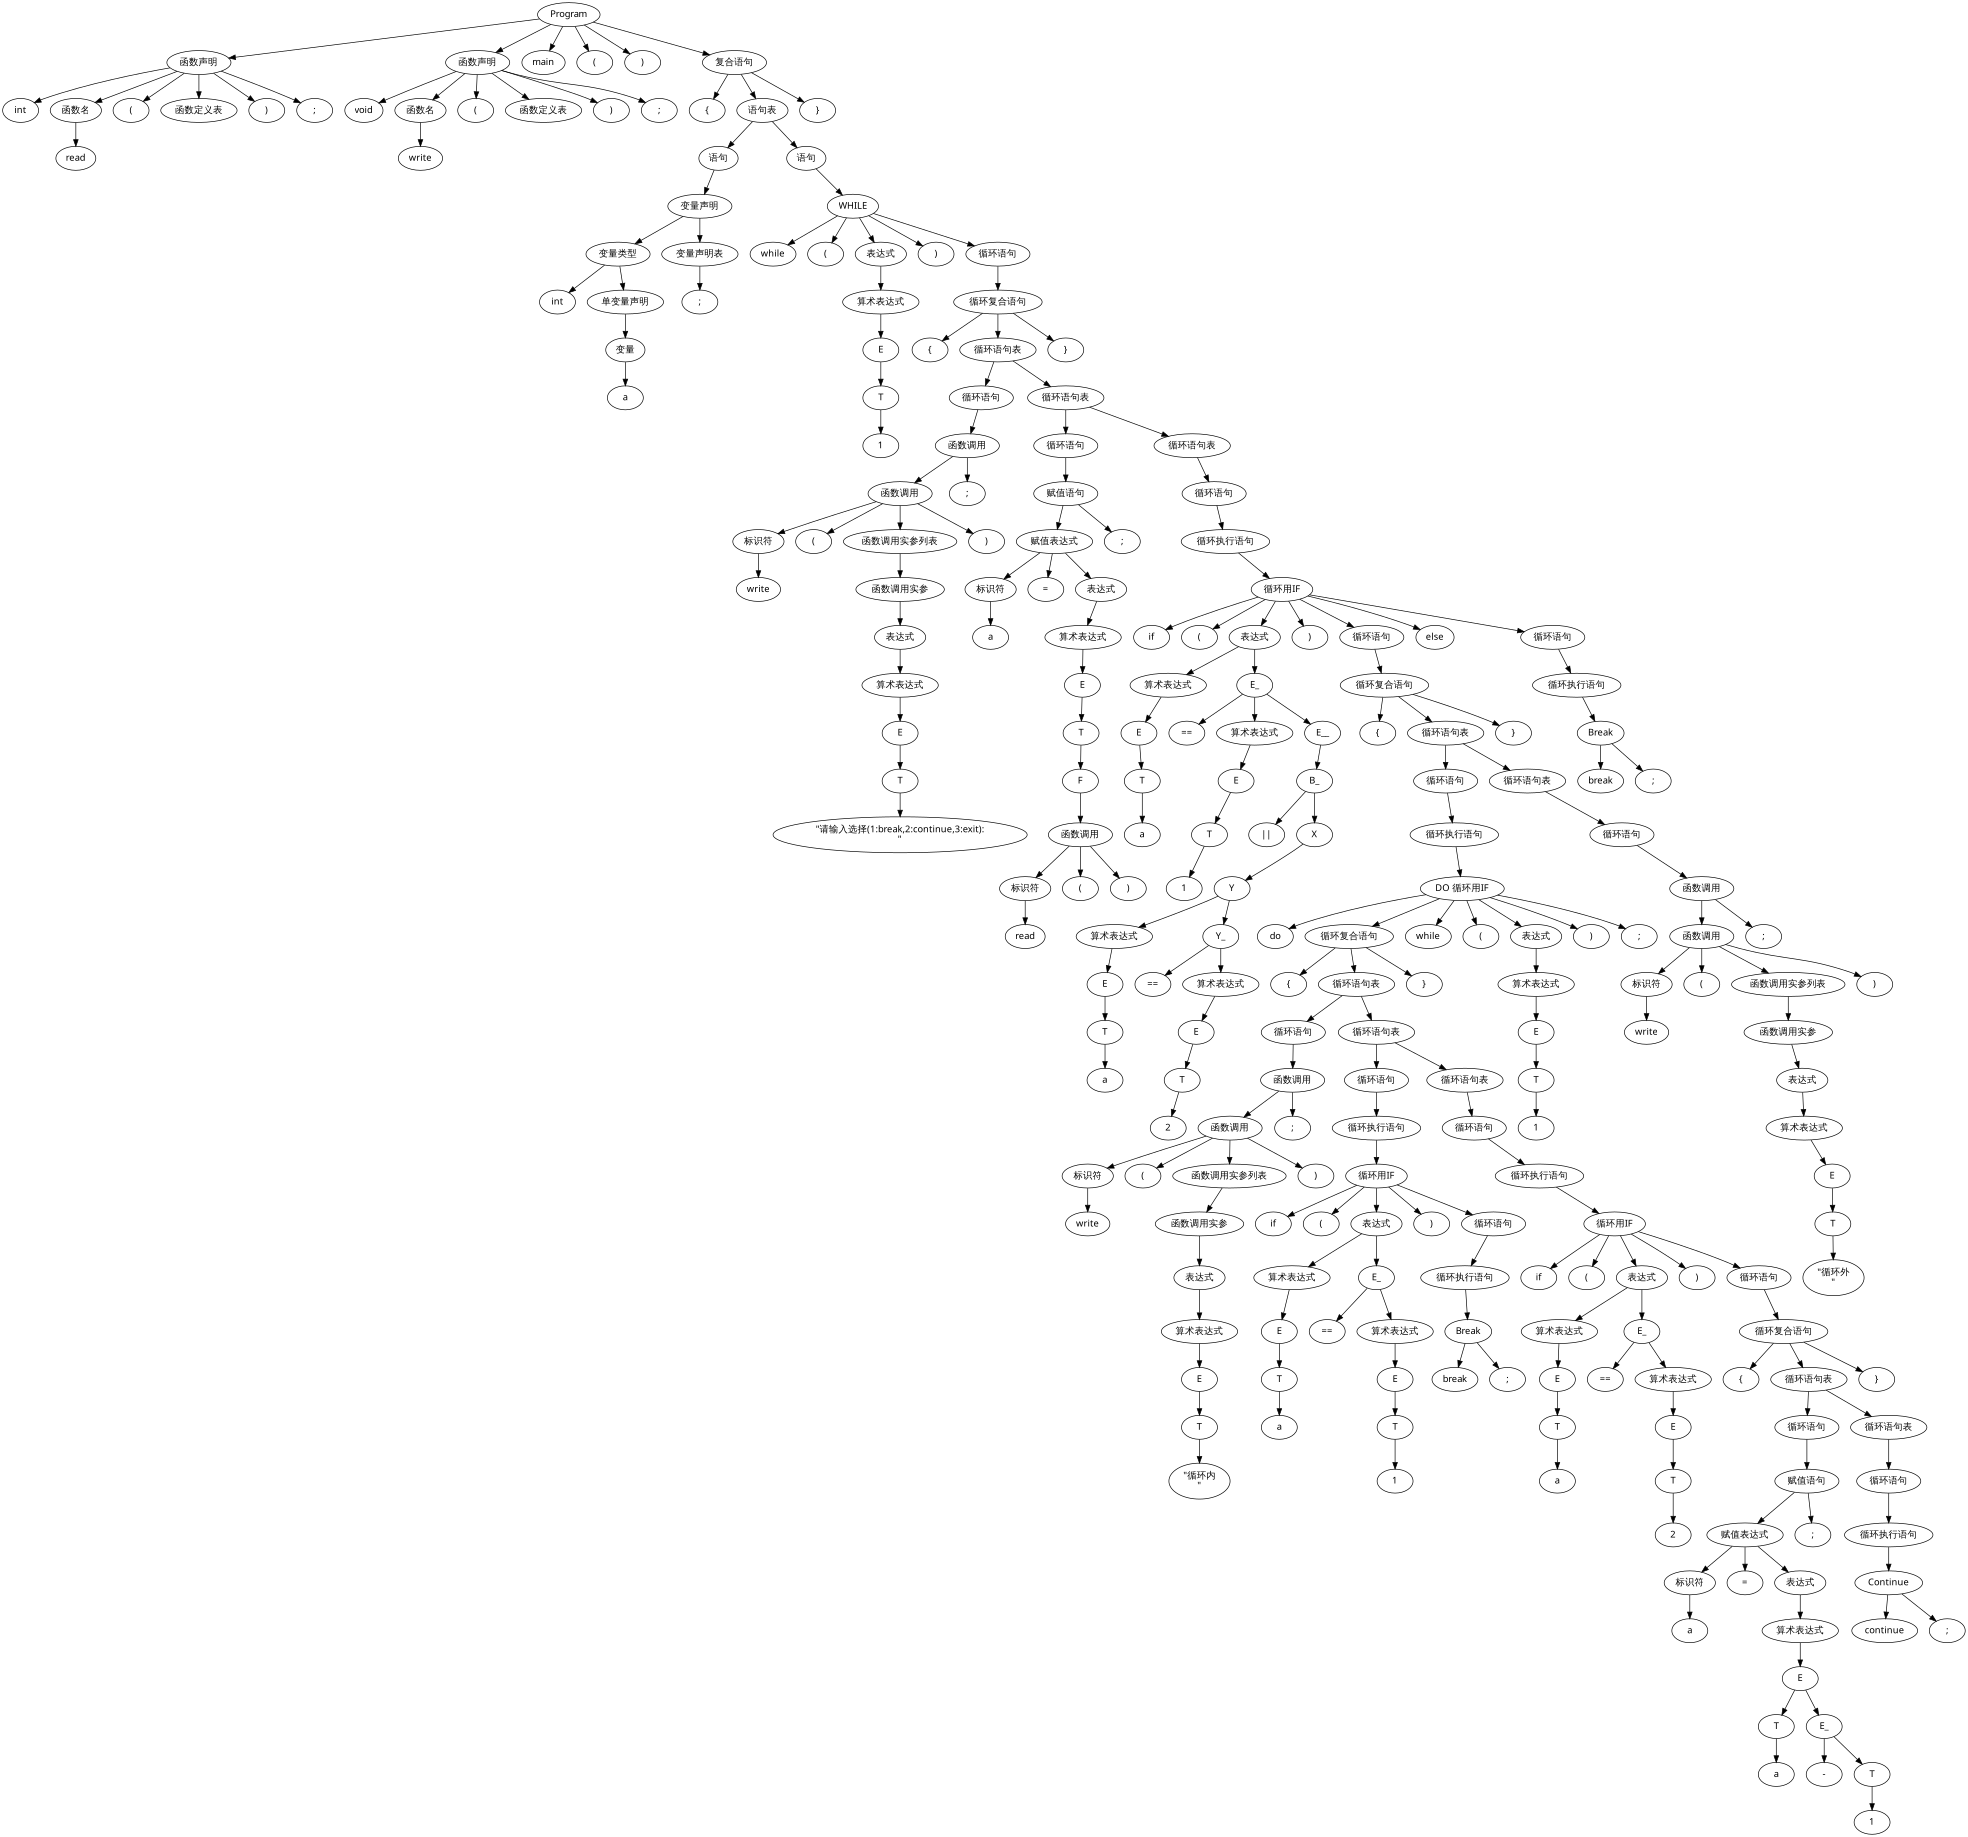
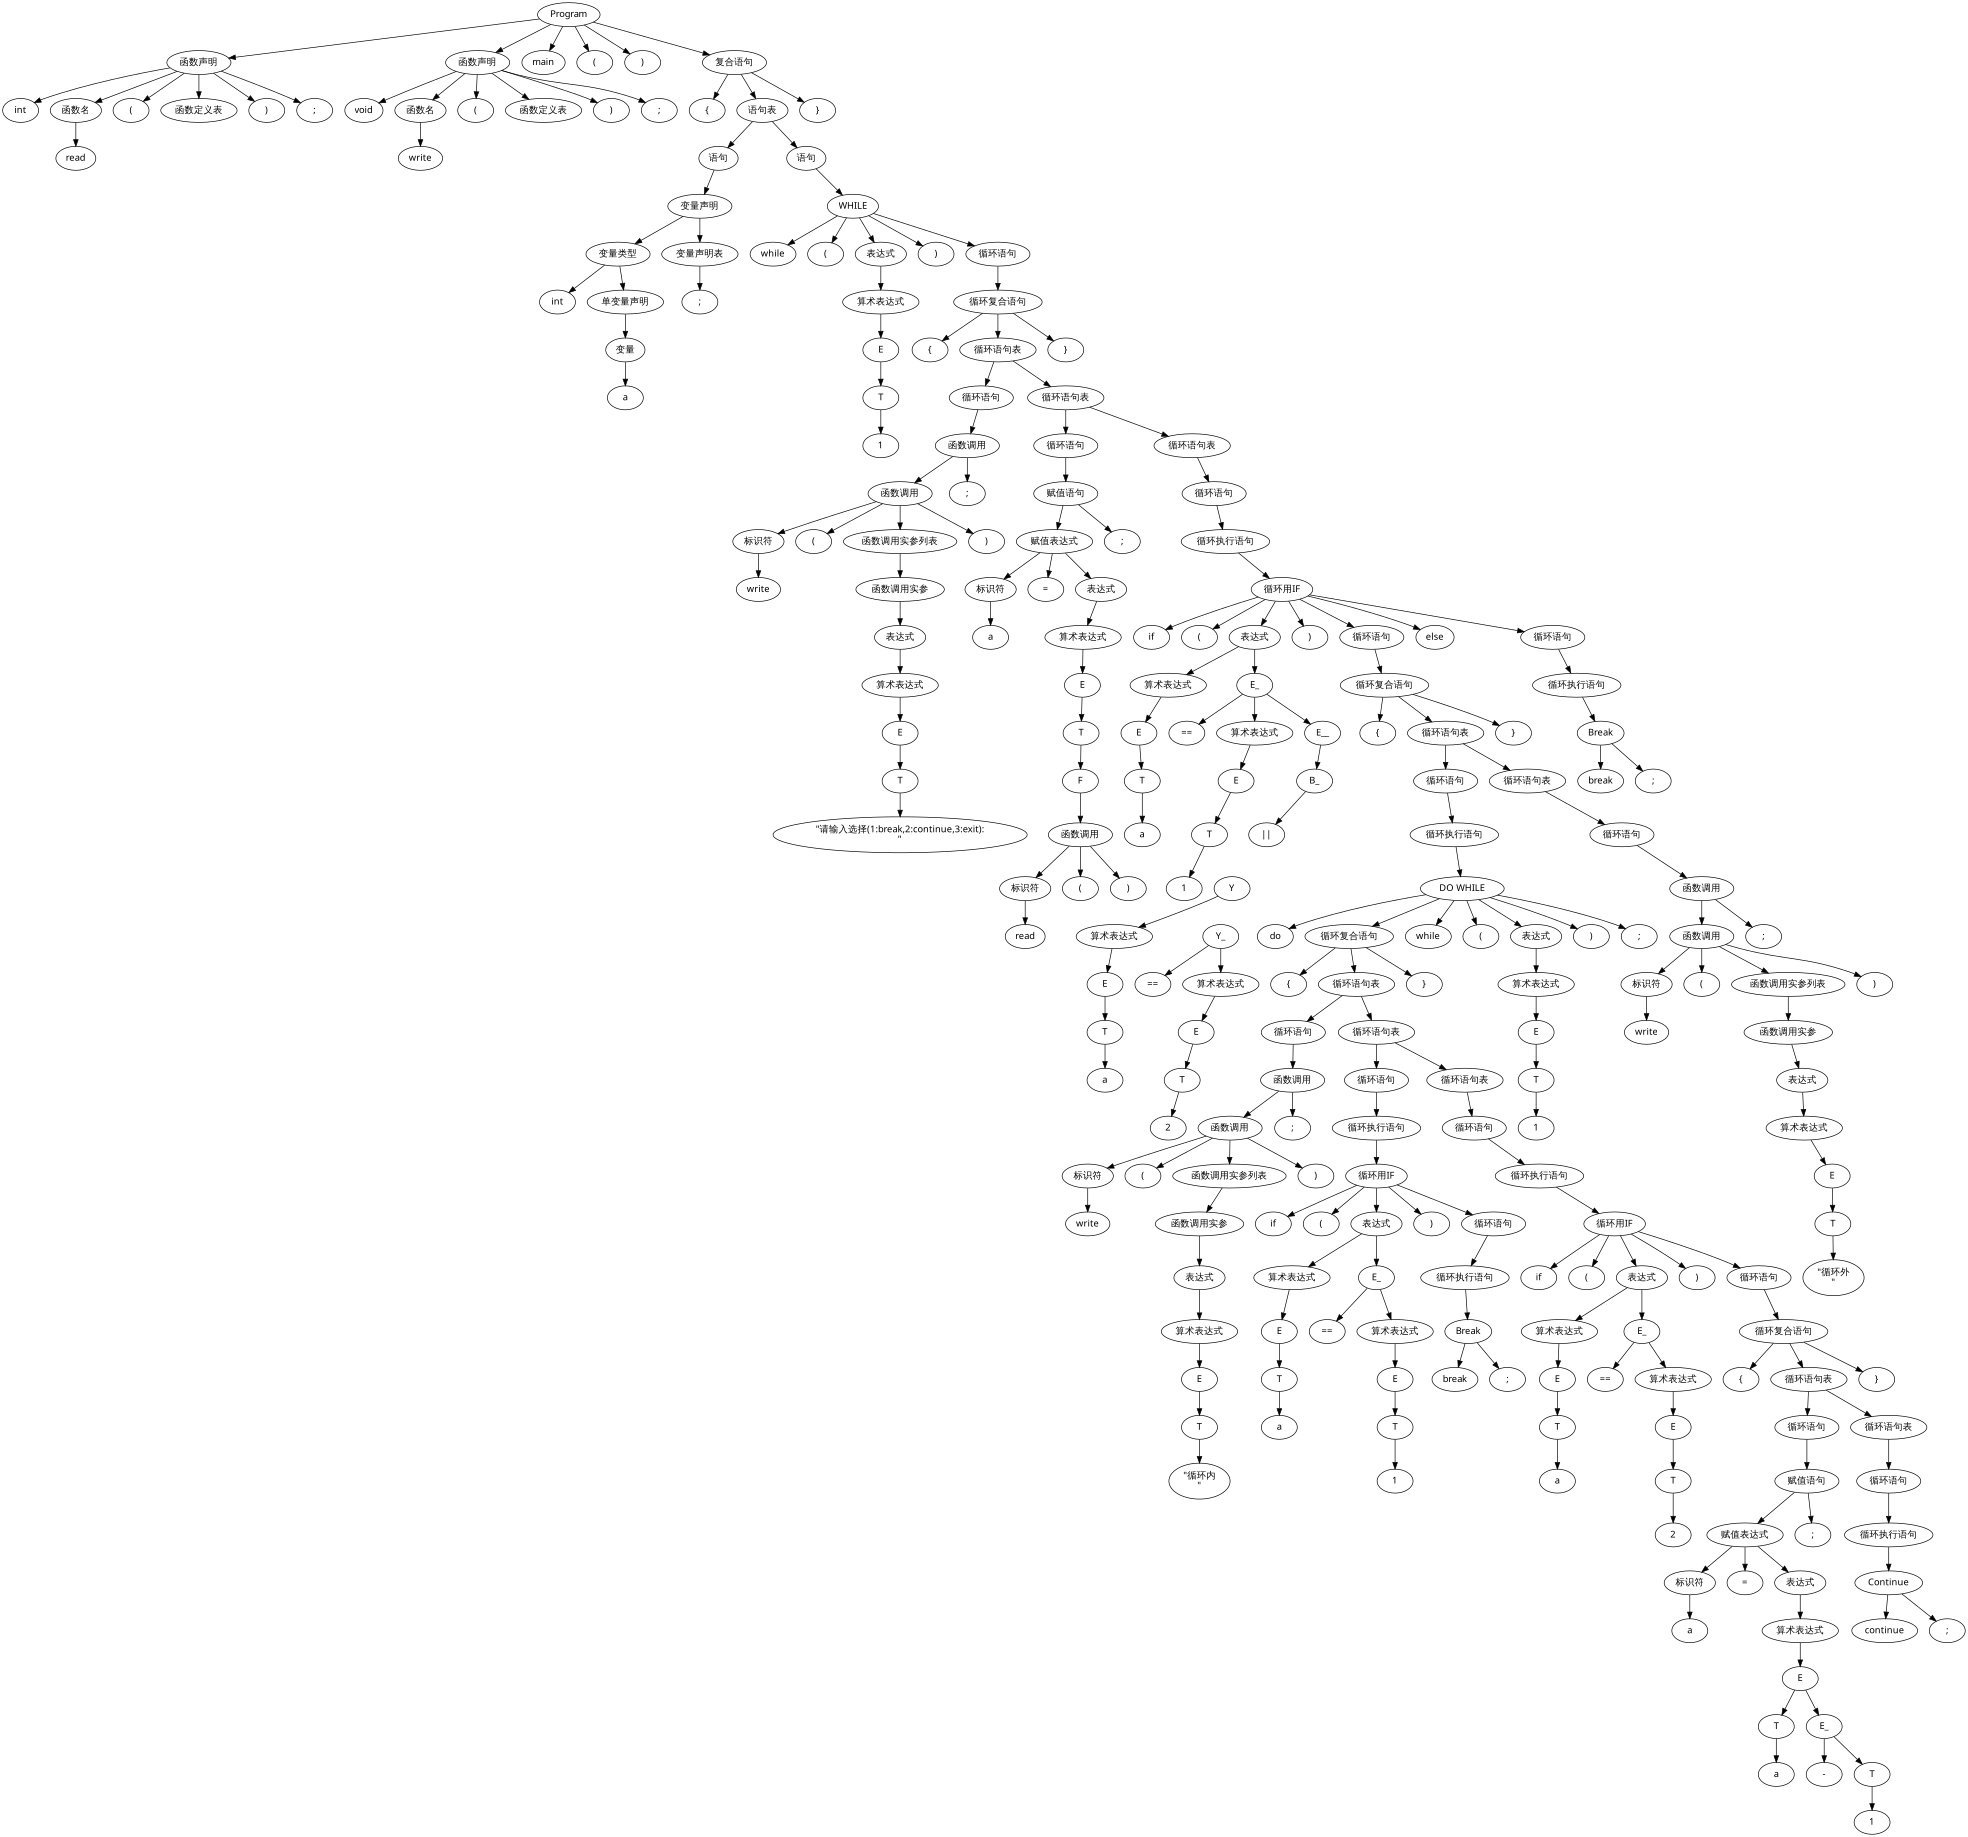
(1315, 835) -> none
(1462, 889) -> (1462, 889)
(1227, 909) -> none
